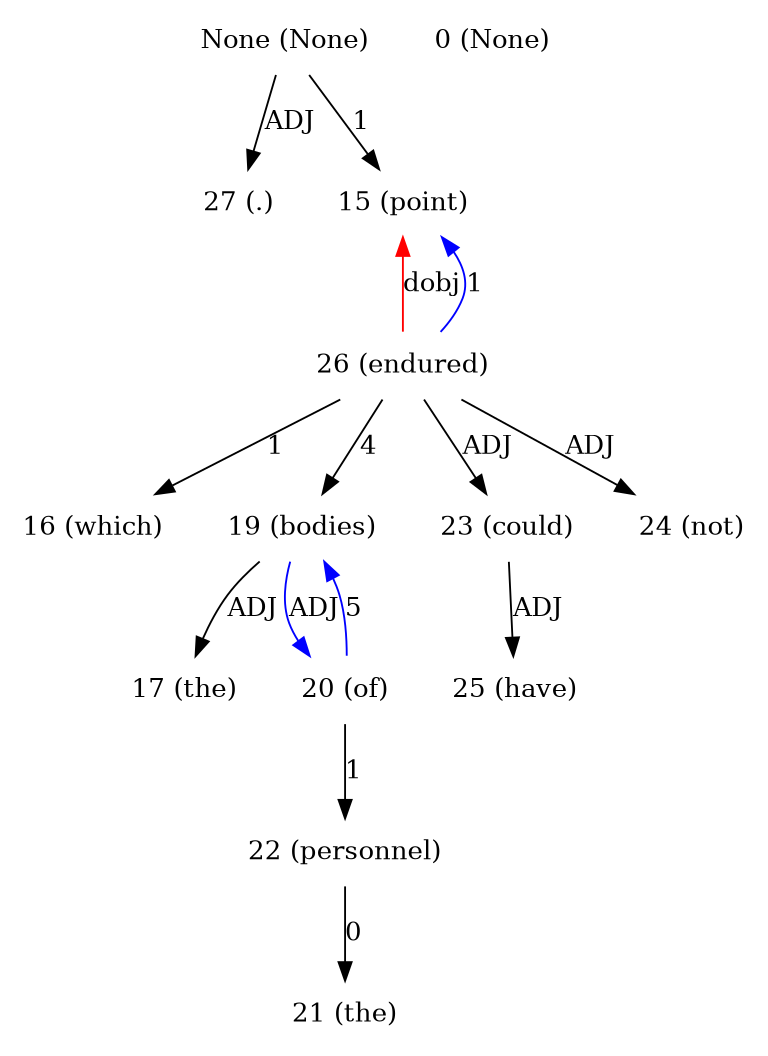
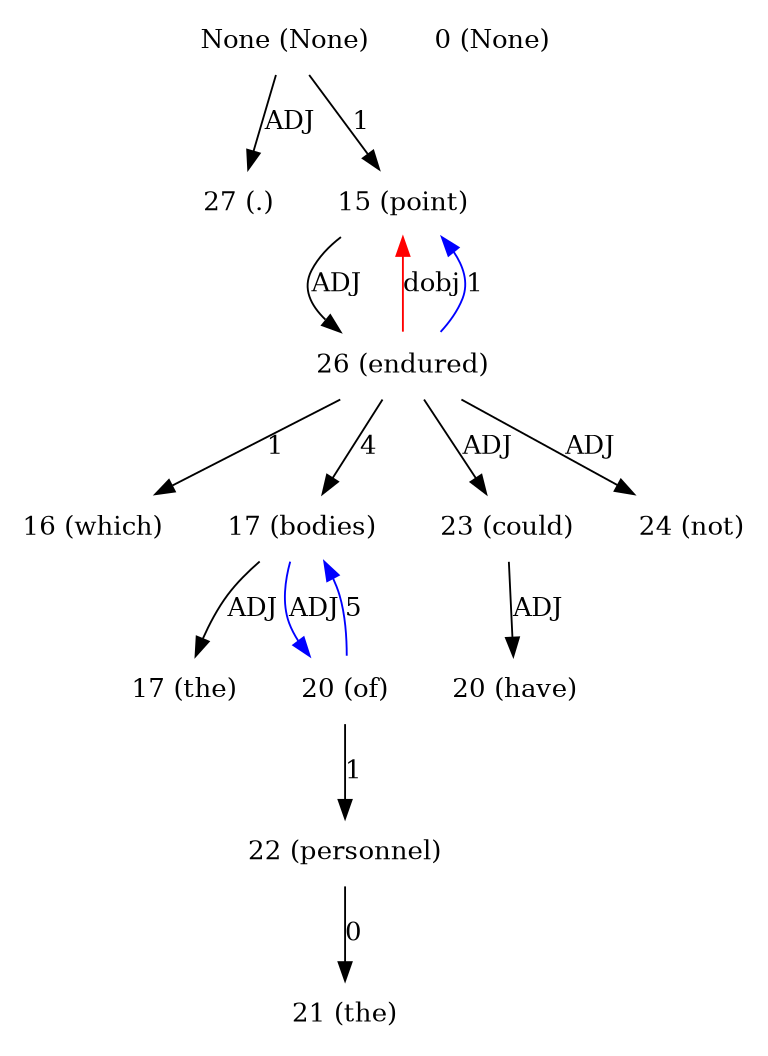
none -> (310, 275)
(302, 528) -> (302, 528)
(515, 690) -> (515, 690)
